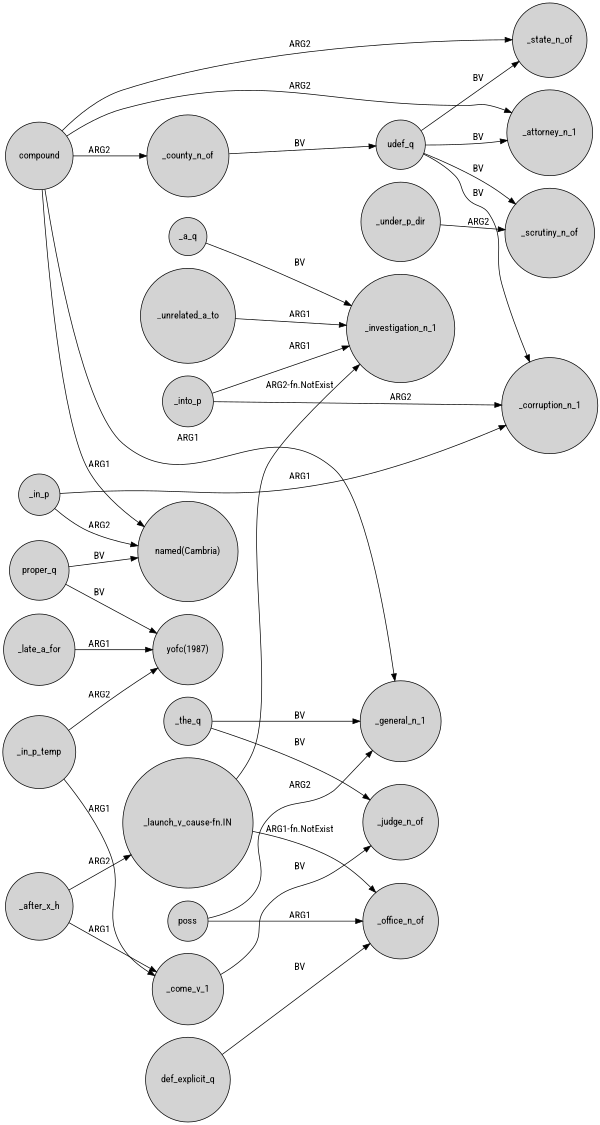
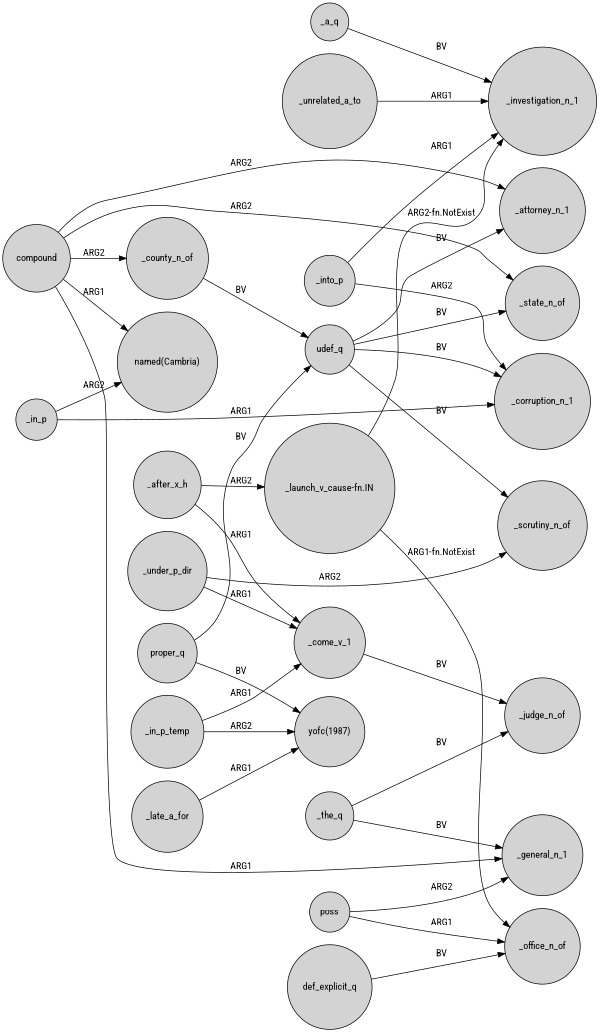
(100, 563) -> (224, 499)
none -> (247, 606)
